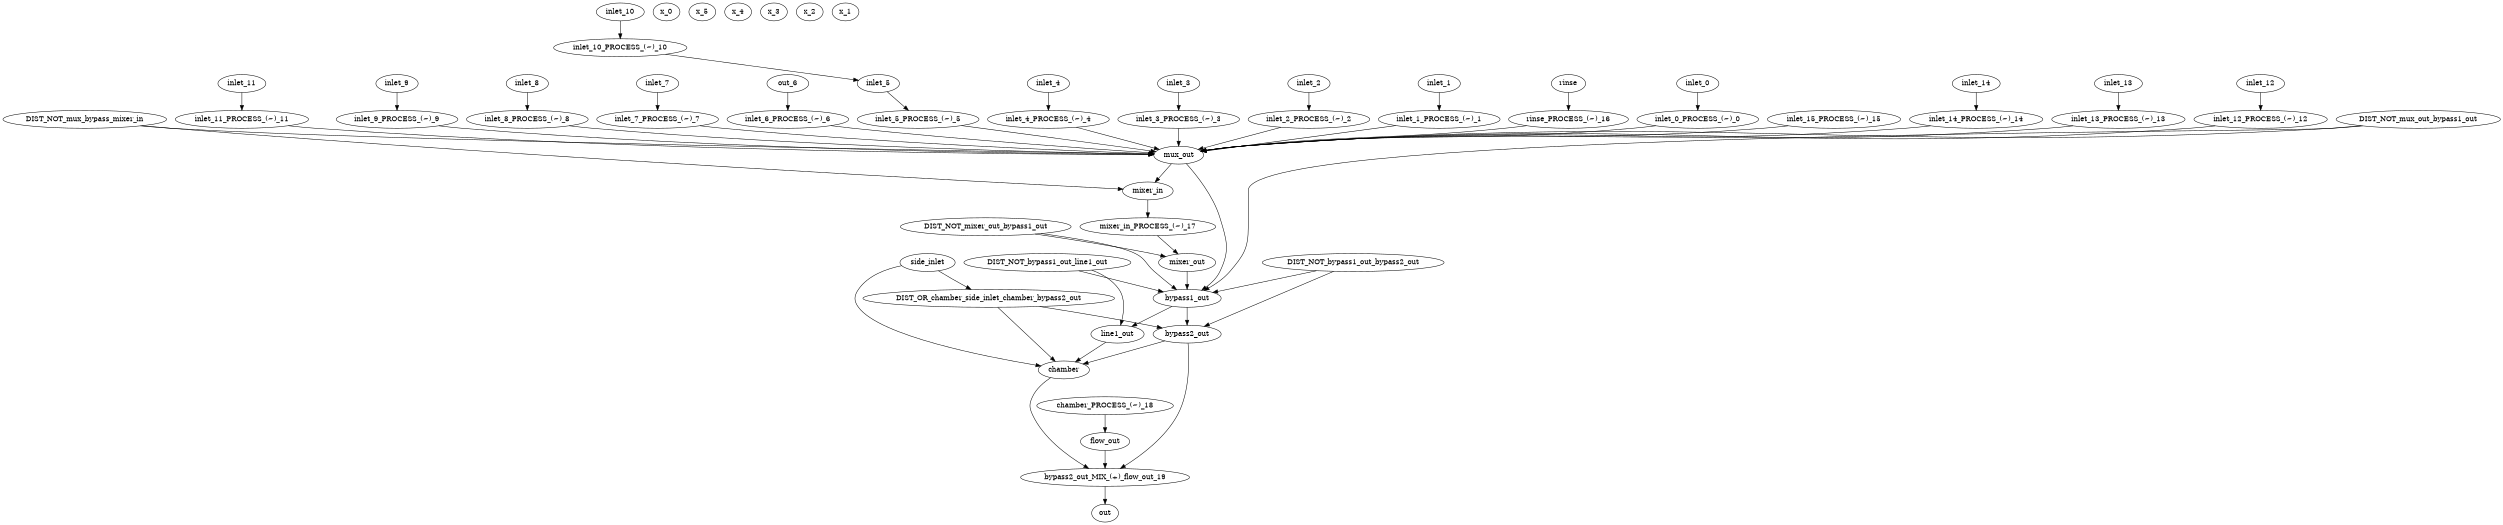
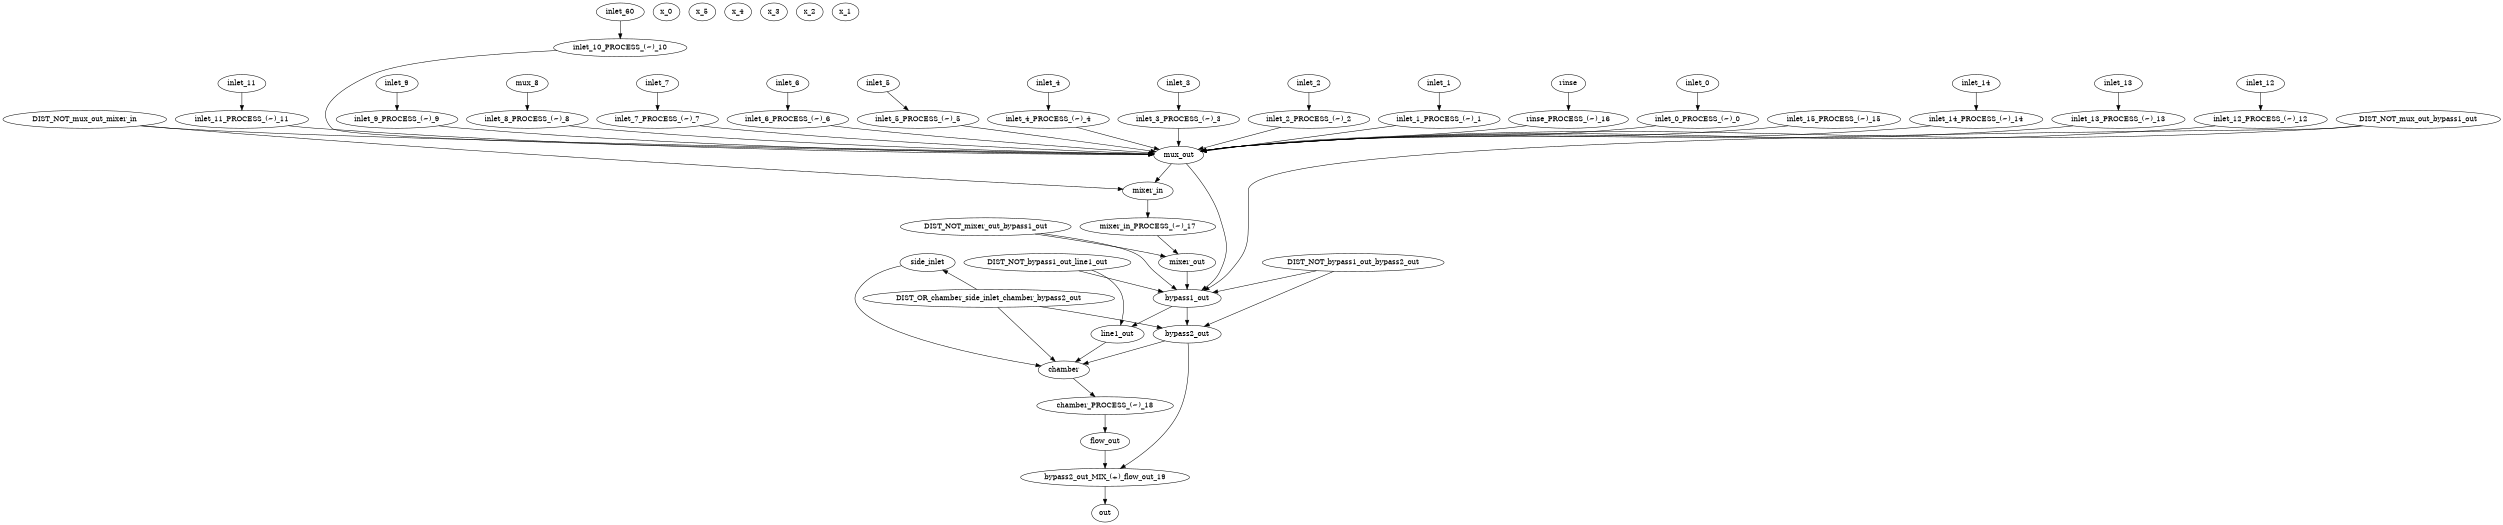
(620, 12) -> (620, 12)
(760, 67) -> (607, 144)
(527, 84) -> (527, 84)
(788, 84) -> (788, 84)
(85, 119) -> (85, 119)
(952, 279) -> (962, 281)
(1040, 427) -> (1082, 386)
